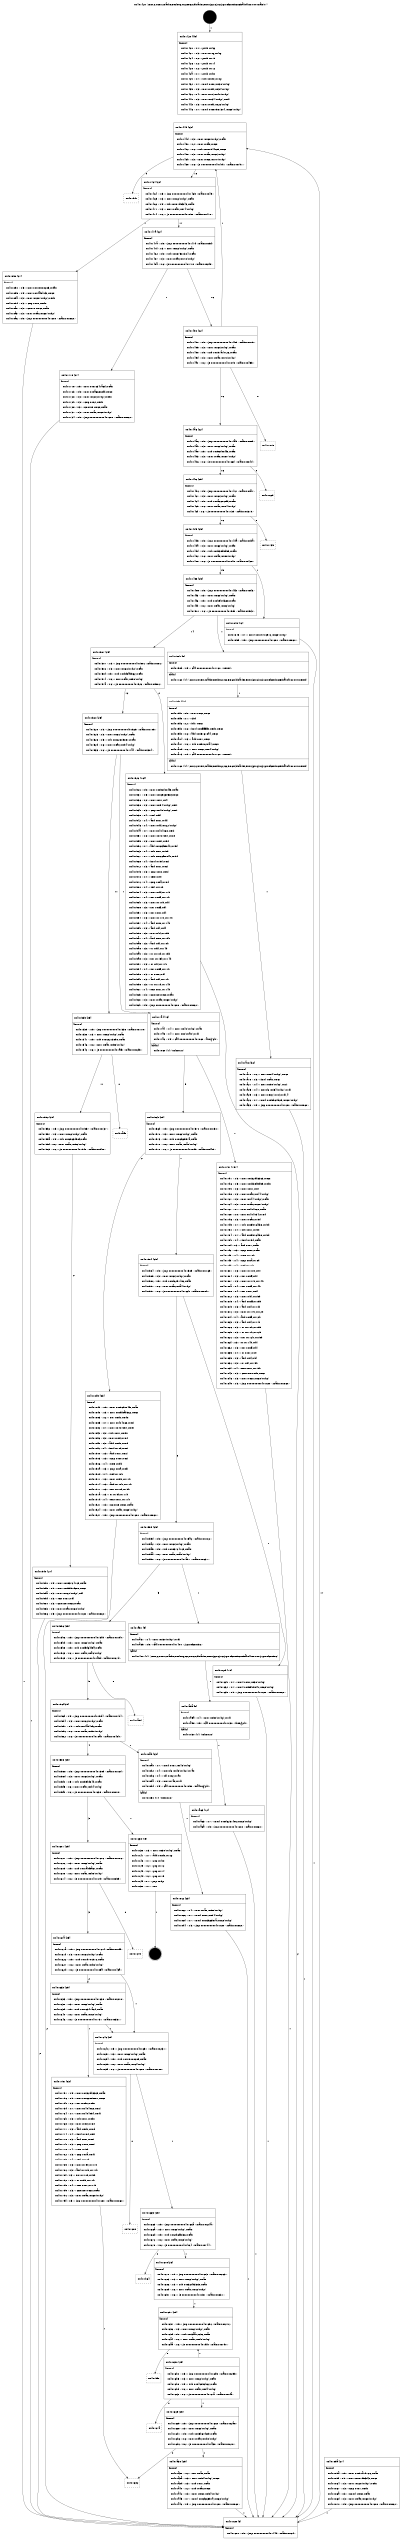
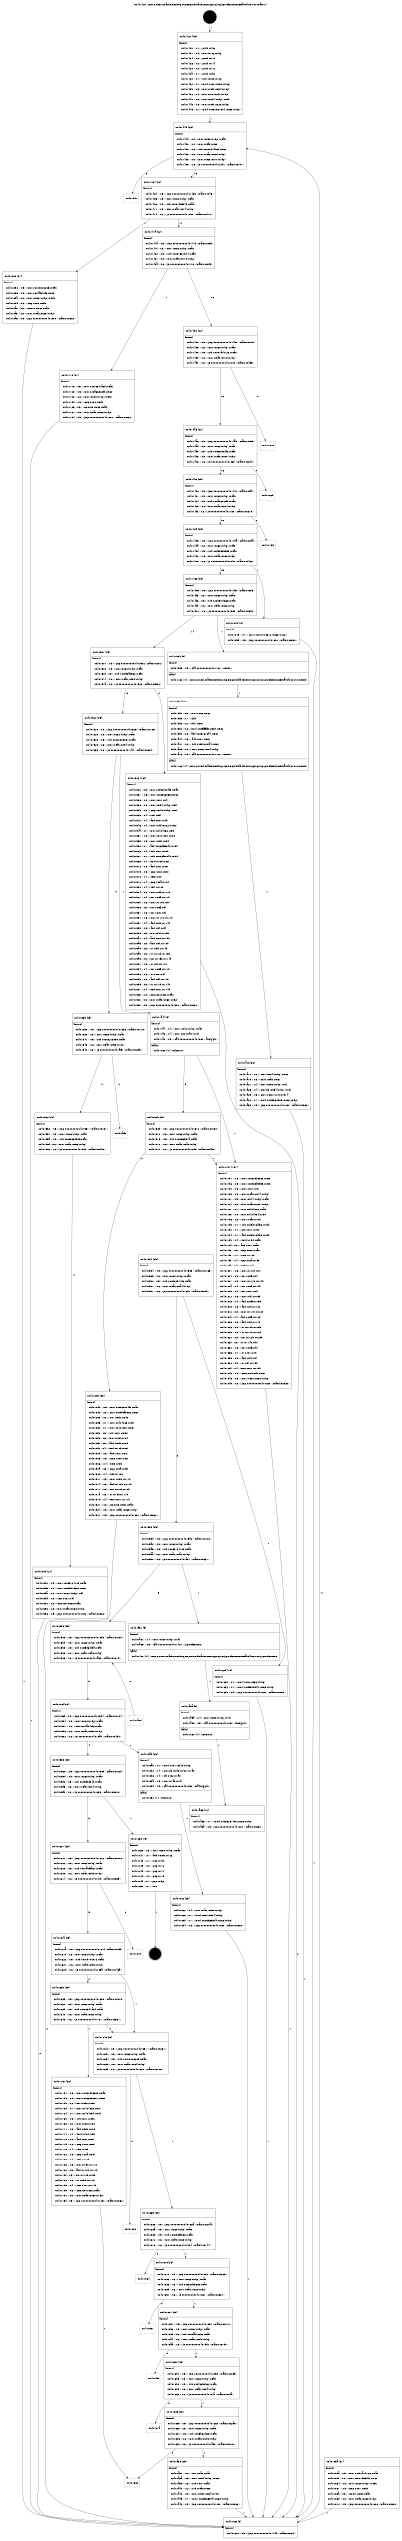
(222, 248) -> (210, 118)
(177, 1204) -> (212, 1159)
(74, 1275) -> (74, 1275)
(109, 1694) -> (126, 1689)
(254, 2172) -> none
none -> (148, 2329)
(199, 2354) -> (195, 2353)
